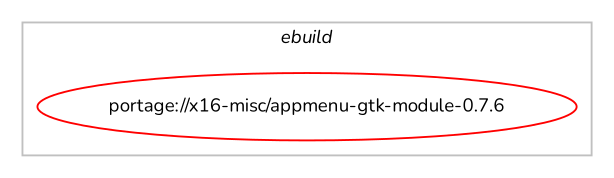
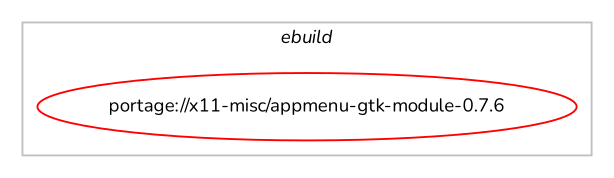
(307, 107) -> (307, 107)
